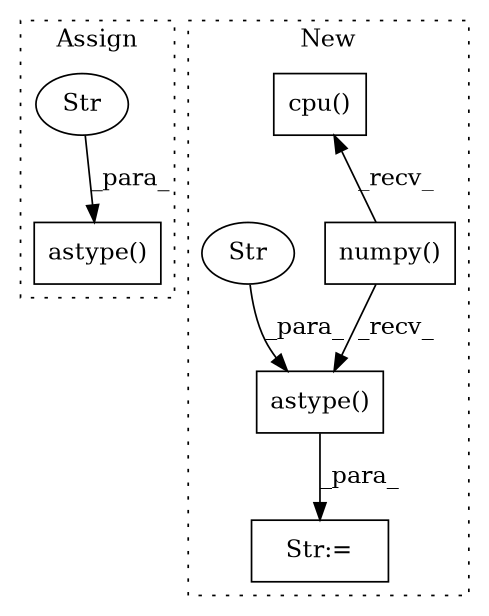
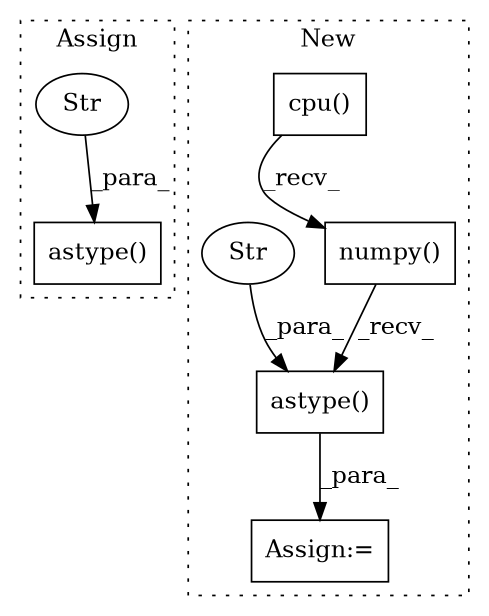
(359, 187) -> (261, 187)
(320, 551) -> (320, 551)
